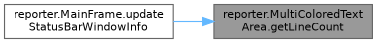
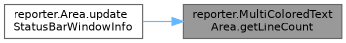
(89, 22) -> (74, 22)
